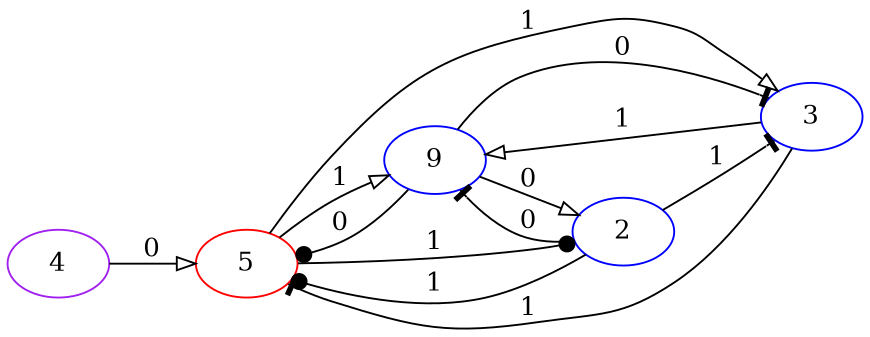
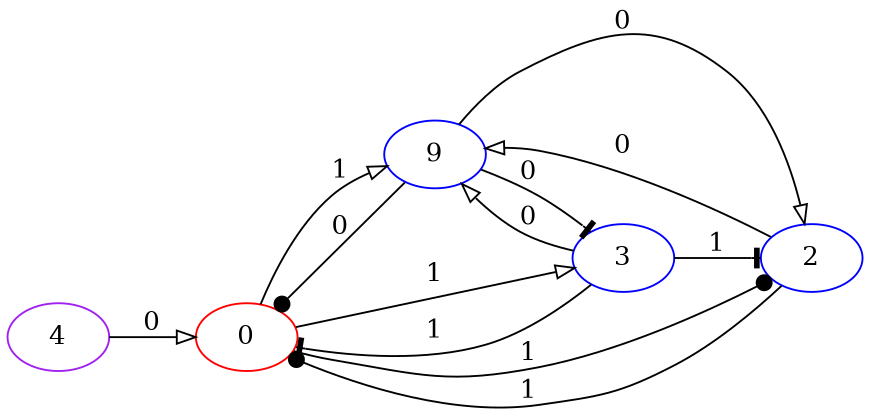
(623, 120) -> (529, 218)
(715, 179) -> (713, 258)
(515, 233) -> (641, 180)
(247, 264) -> (247, 337)
